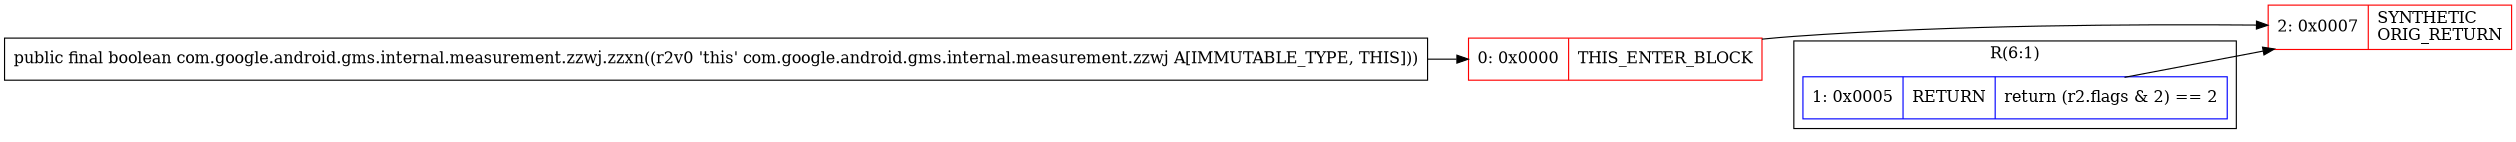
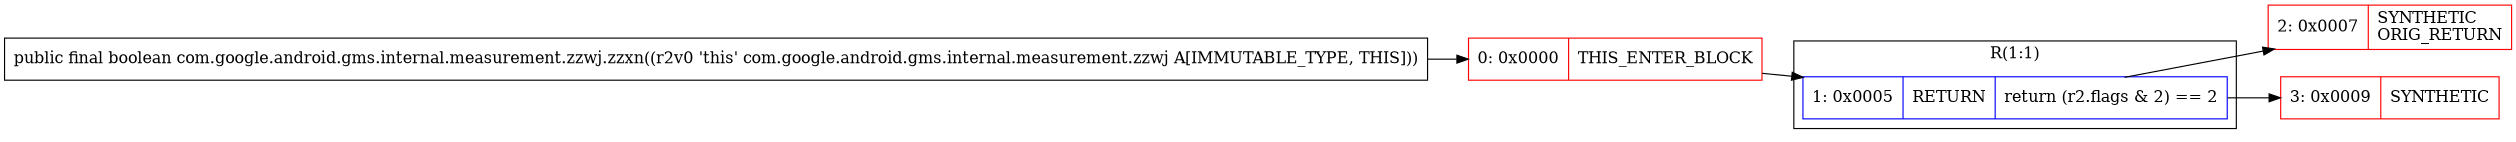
(2009, 27) -> (1777, 75)
(2015, 54) -> (2015, 54)
none -> (2390, 98)
